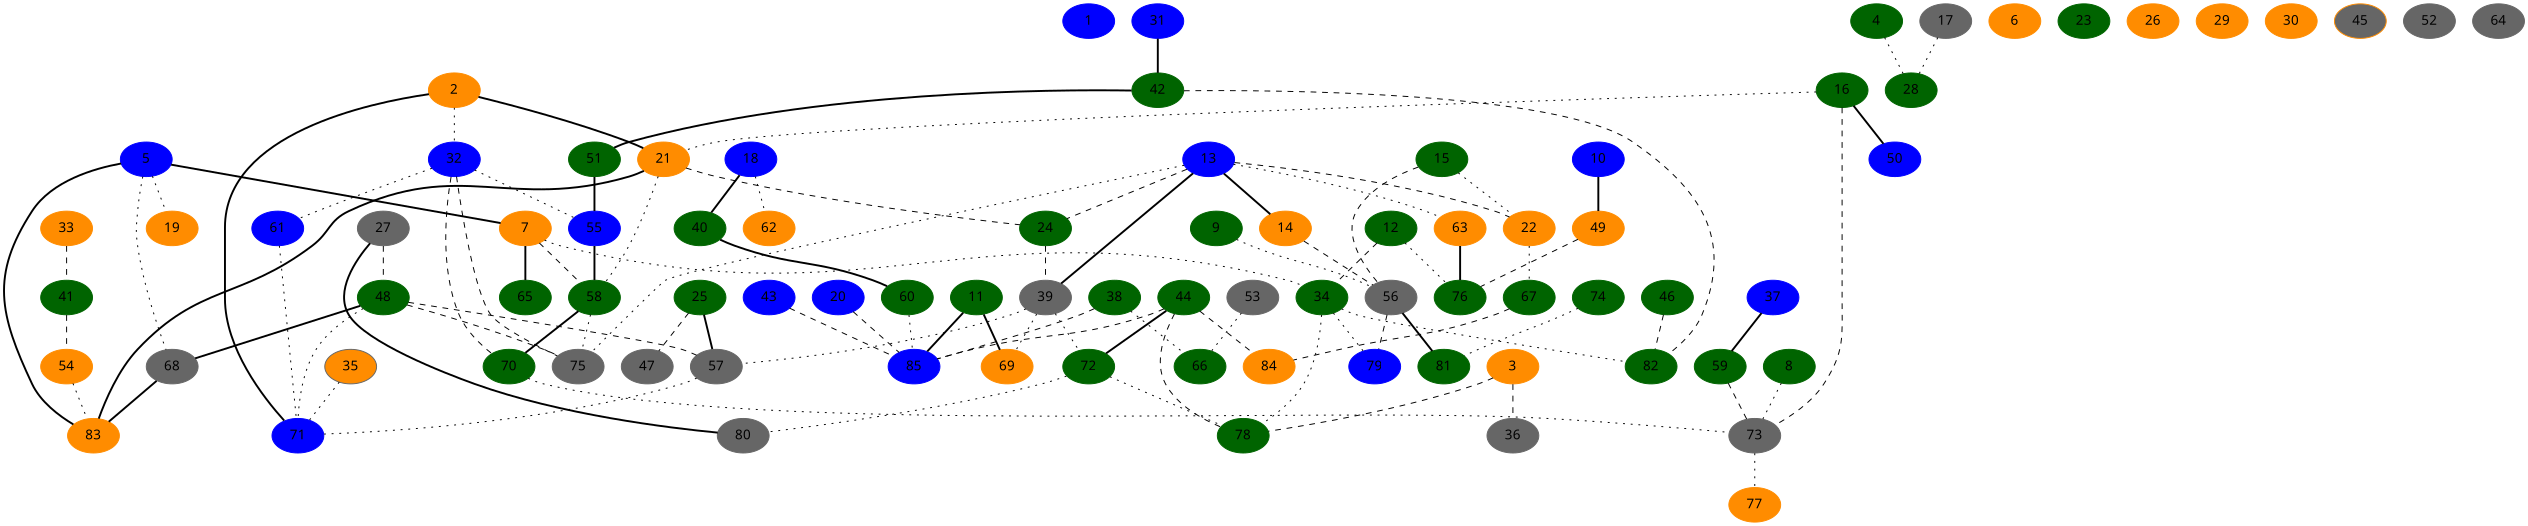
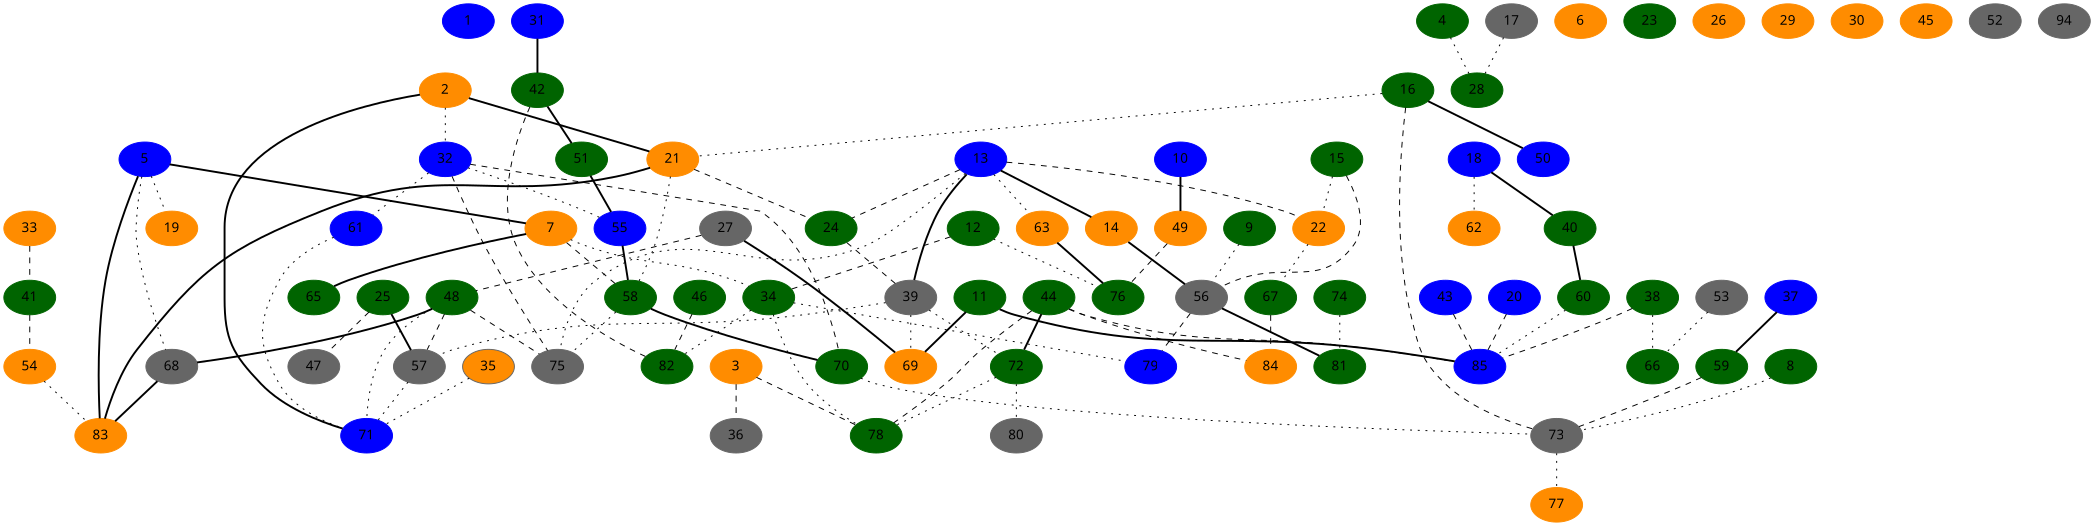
(2360, 21) -> (1926, 21)
(2499, 21) -> (2064, 21)
(1338, 263) -> (1158, 264)
(486, 388) -> (833, 302)
